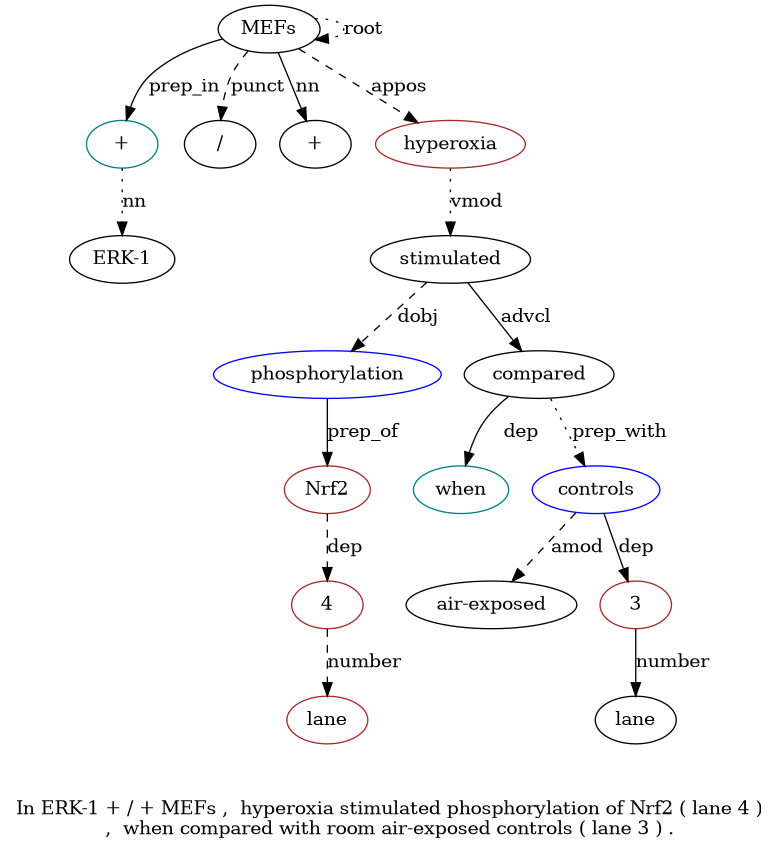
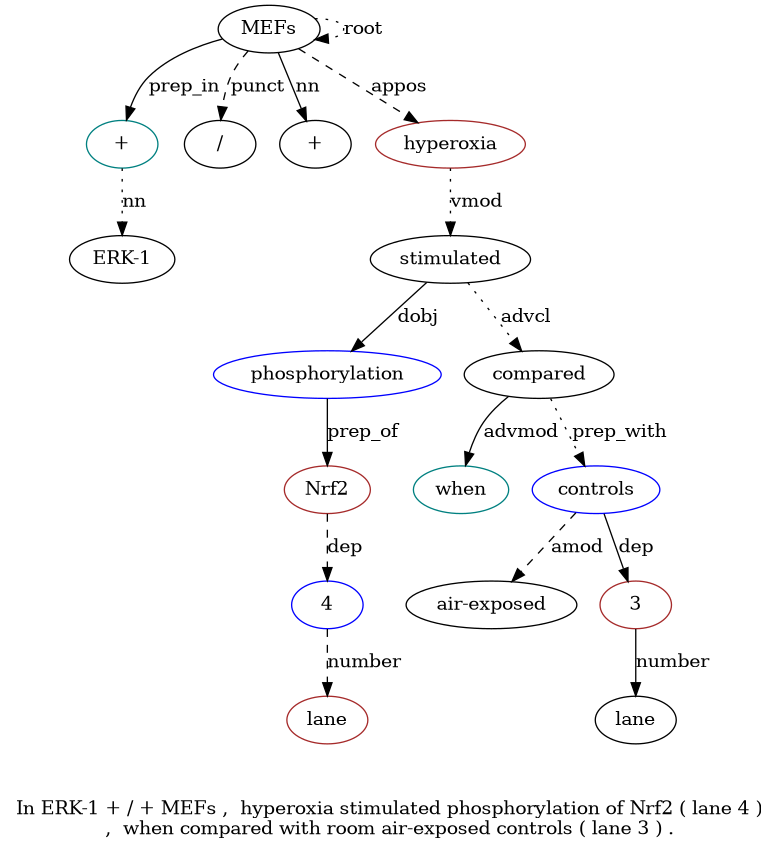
(394, 312) -> (394, 312)
(491, 312) -> (491, 312)
(521, 432) -> (521, 432)
(327, 605) -> (327, 605)
